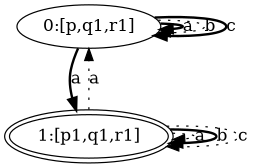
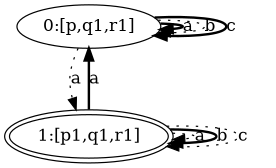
(70, 73) -> (70, 73)
(89, 85) -> (89, 85)
